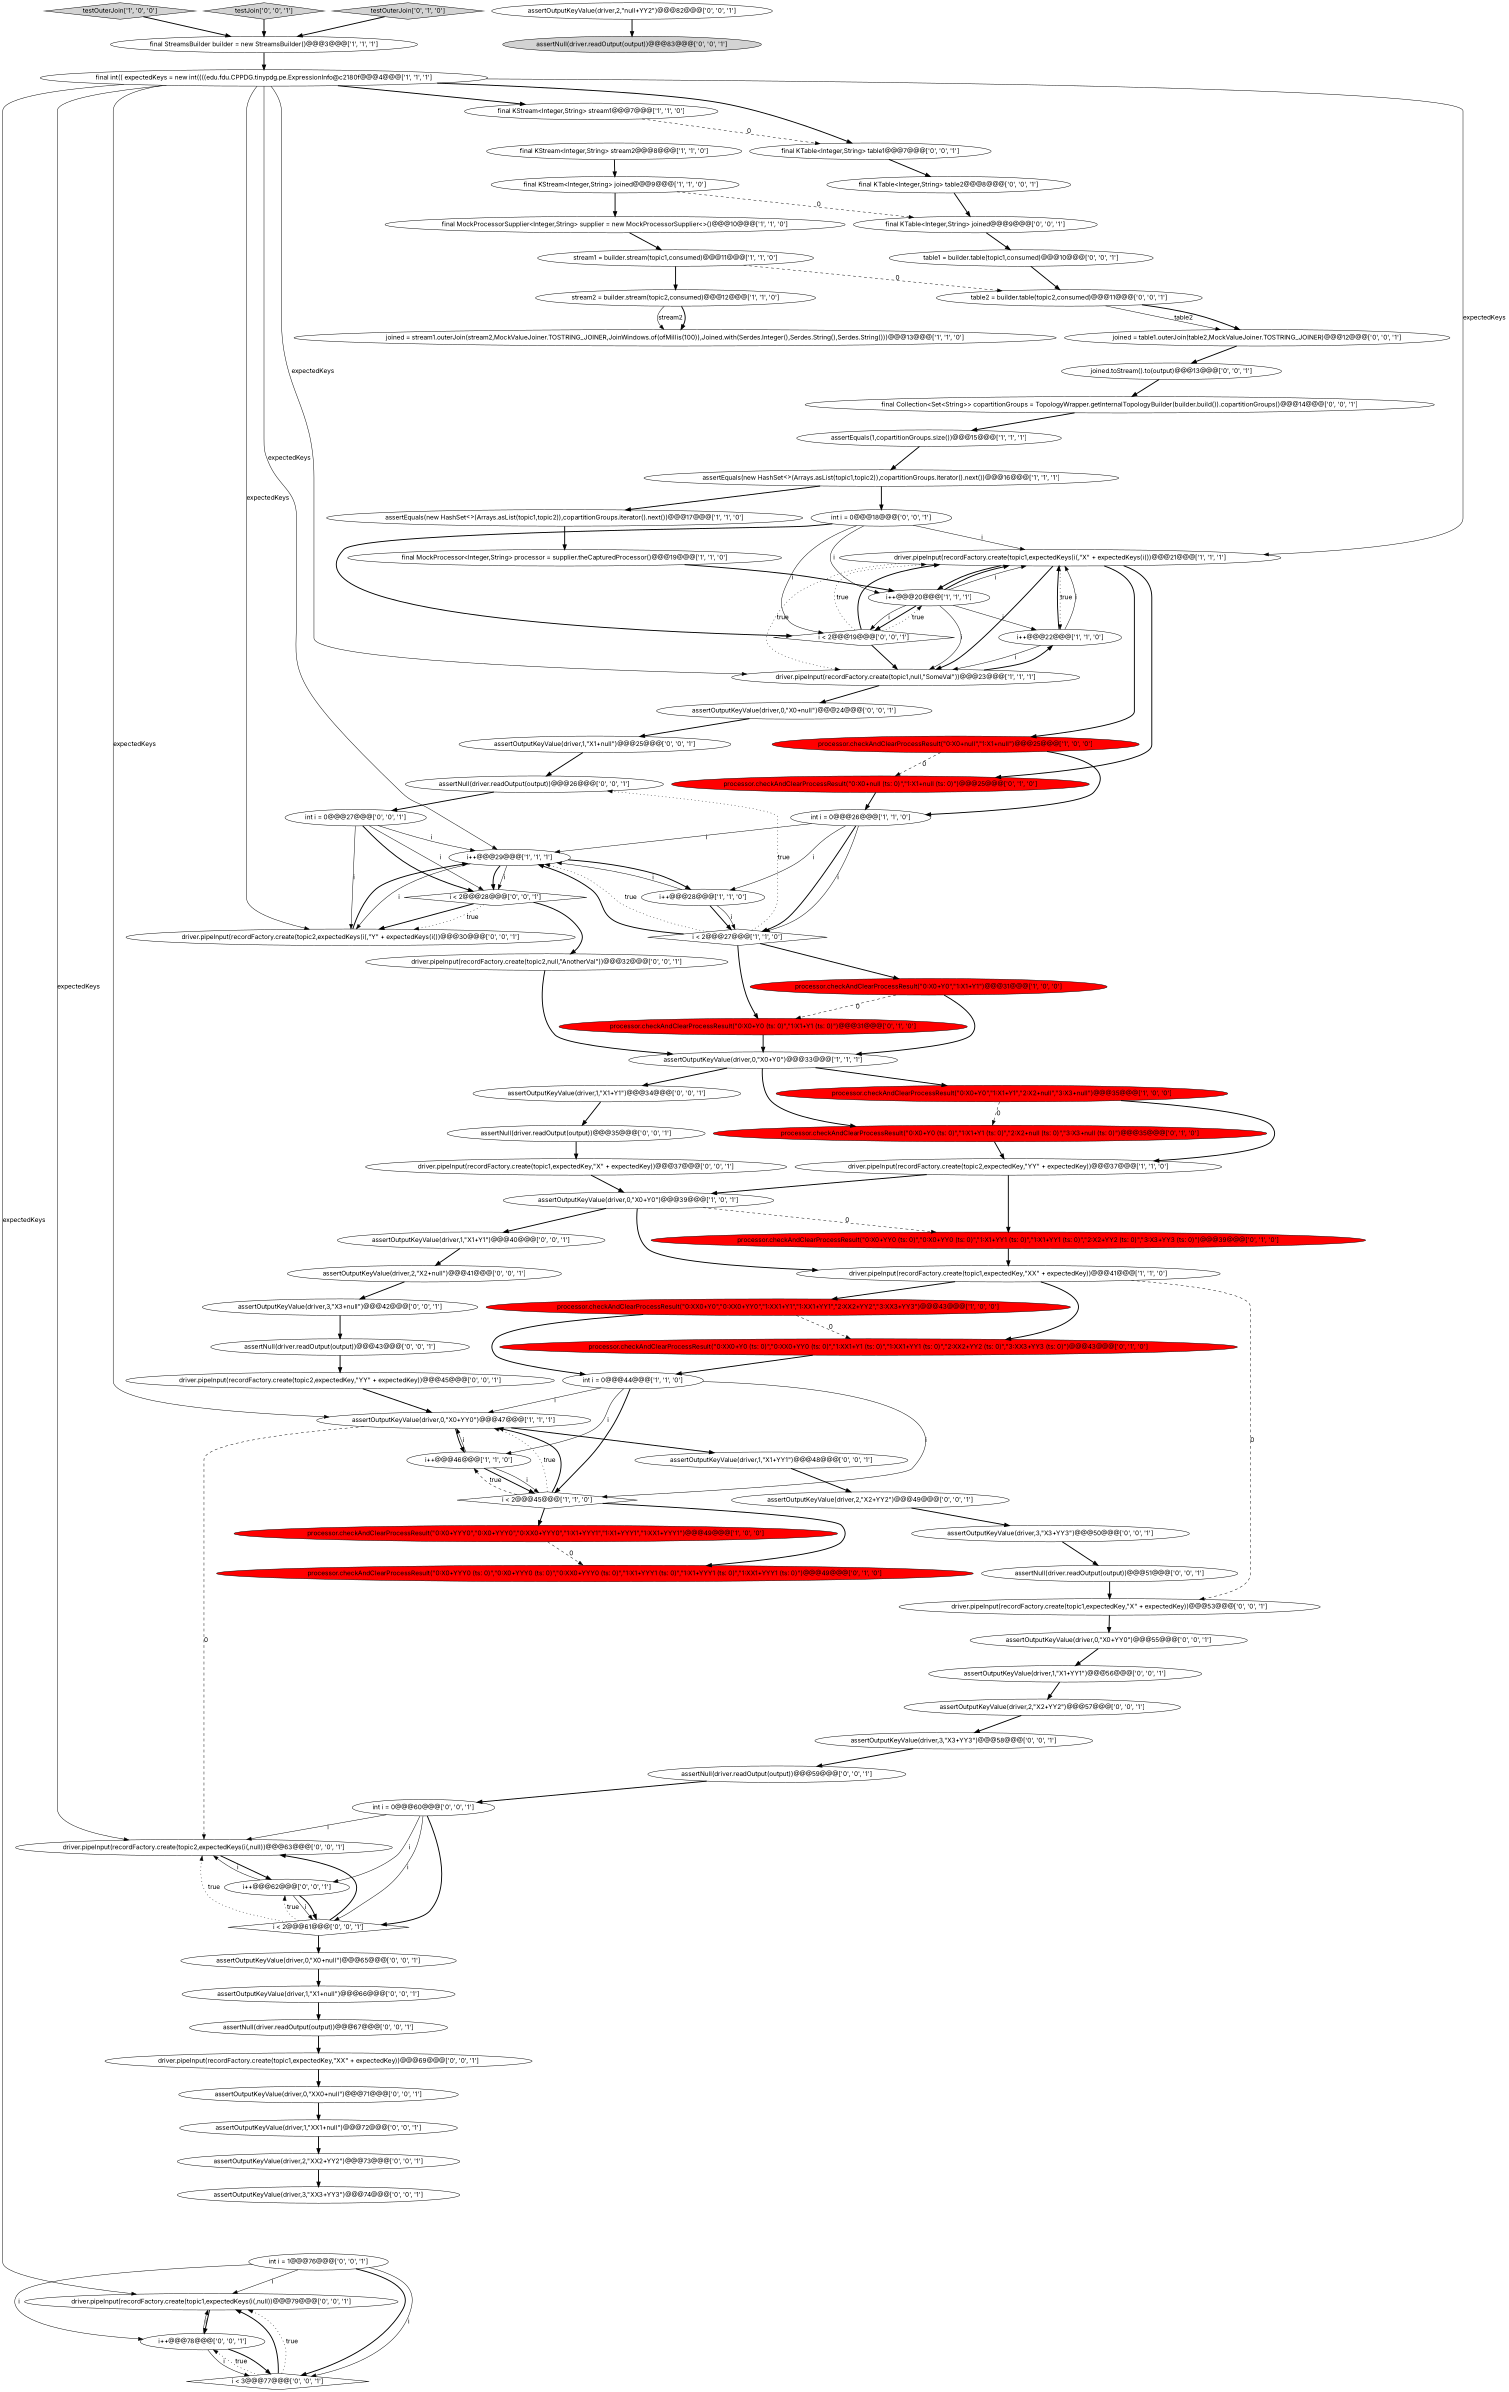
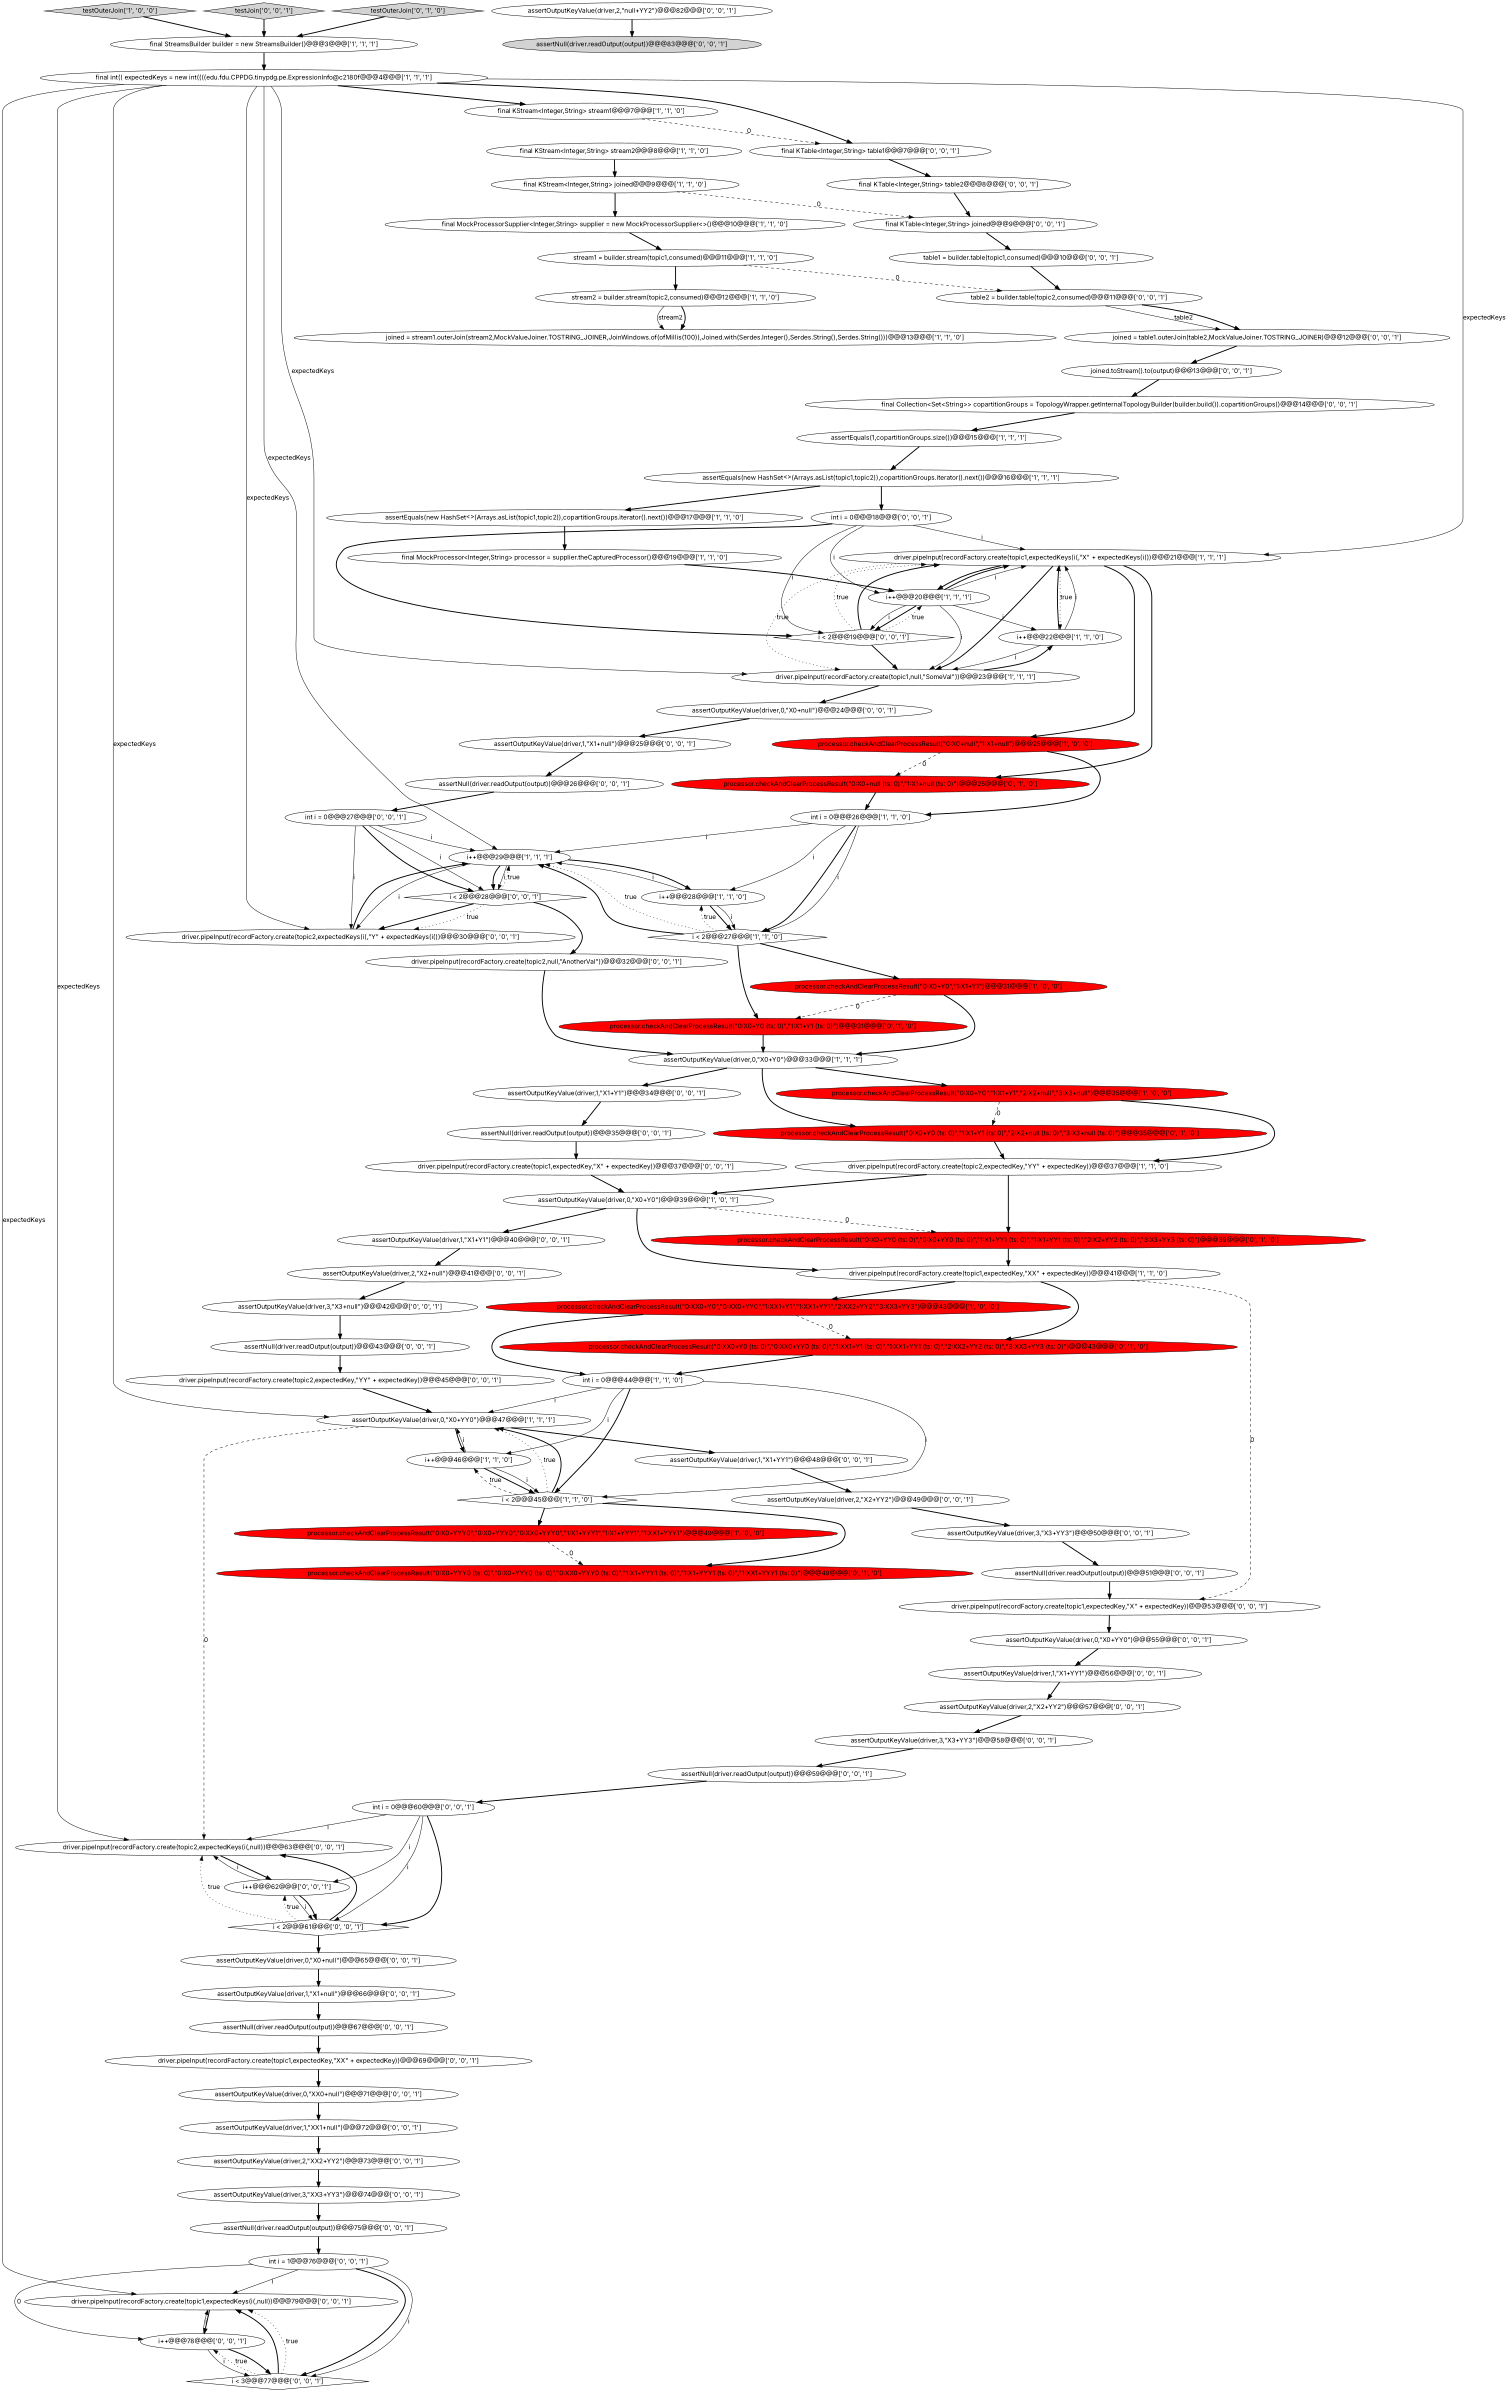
(757, 810) -> (706, 923)
none -> (506, 880)
none -> (319, 2228)
(19, 2302) -> (19, 2302)
